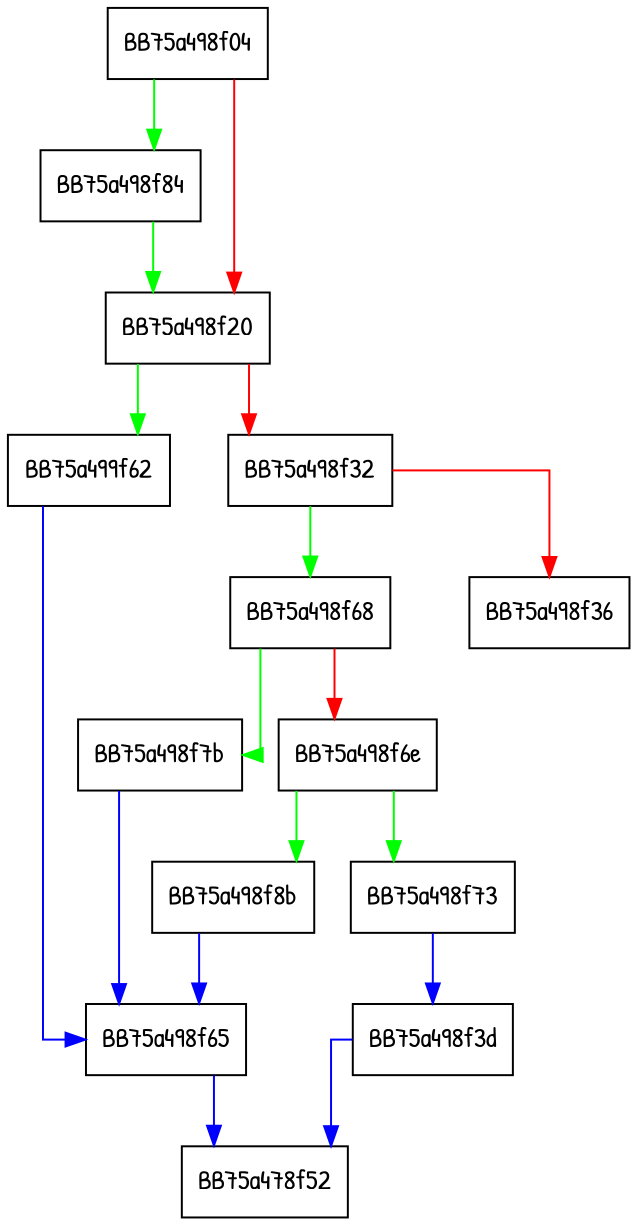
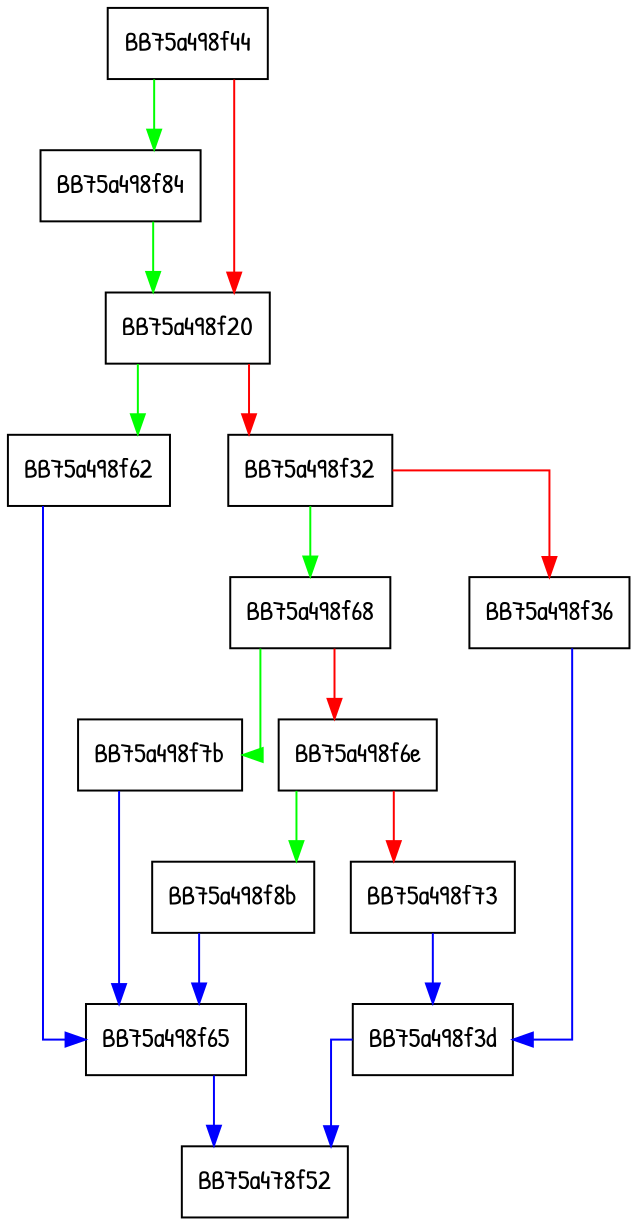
(188, 43) -> (188, 43)
(89, 470) -> (89, 470)
(394, 816) -> (394, 816)
none -> (572, 864)
